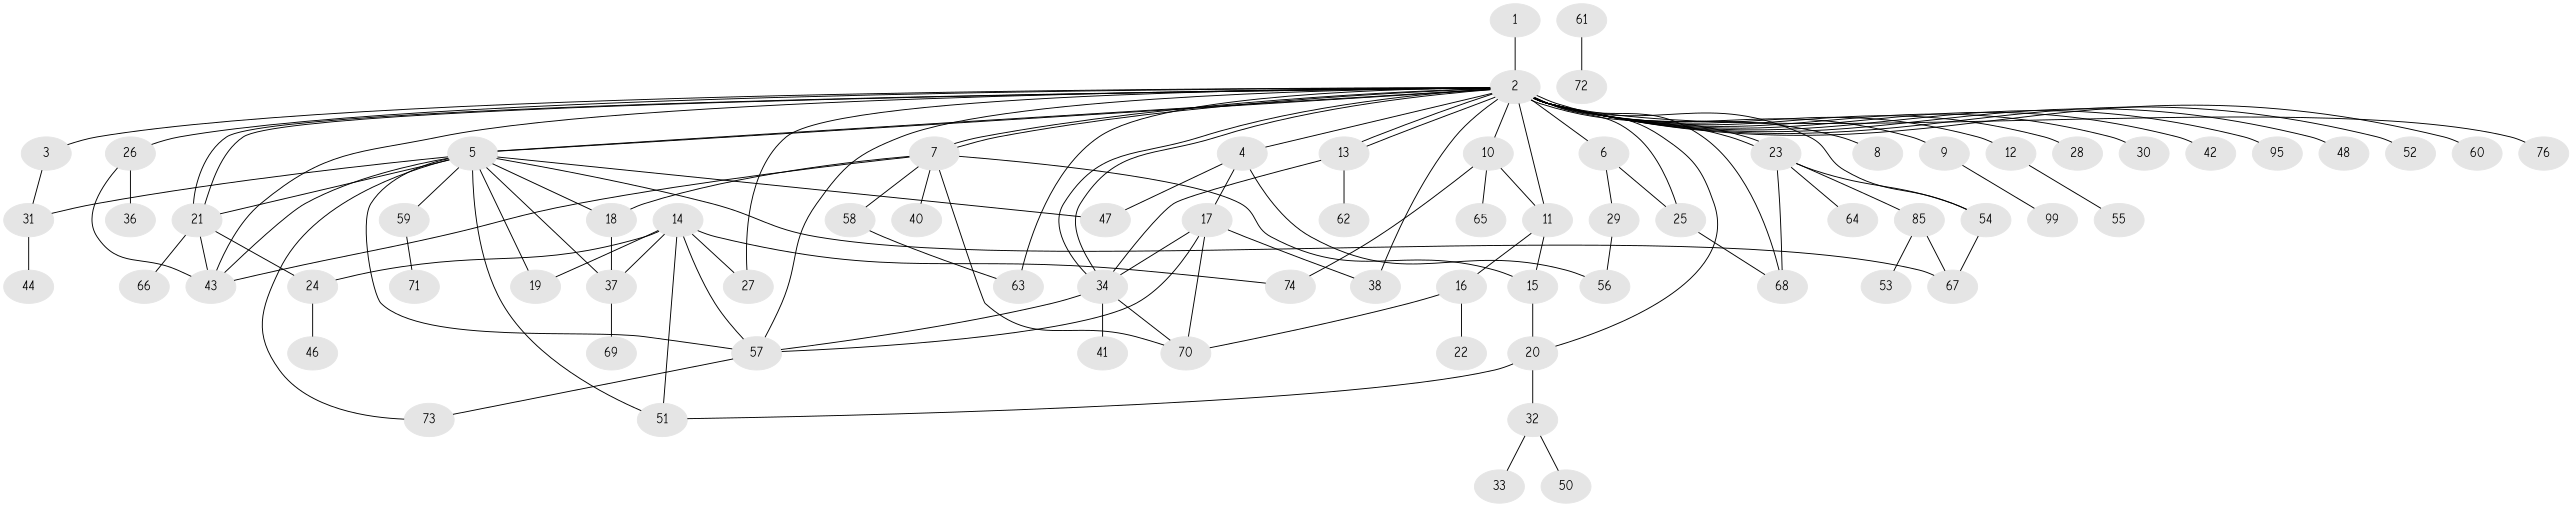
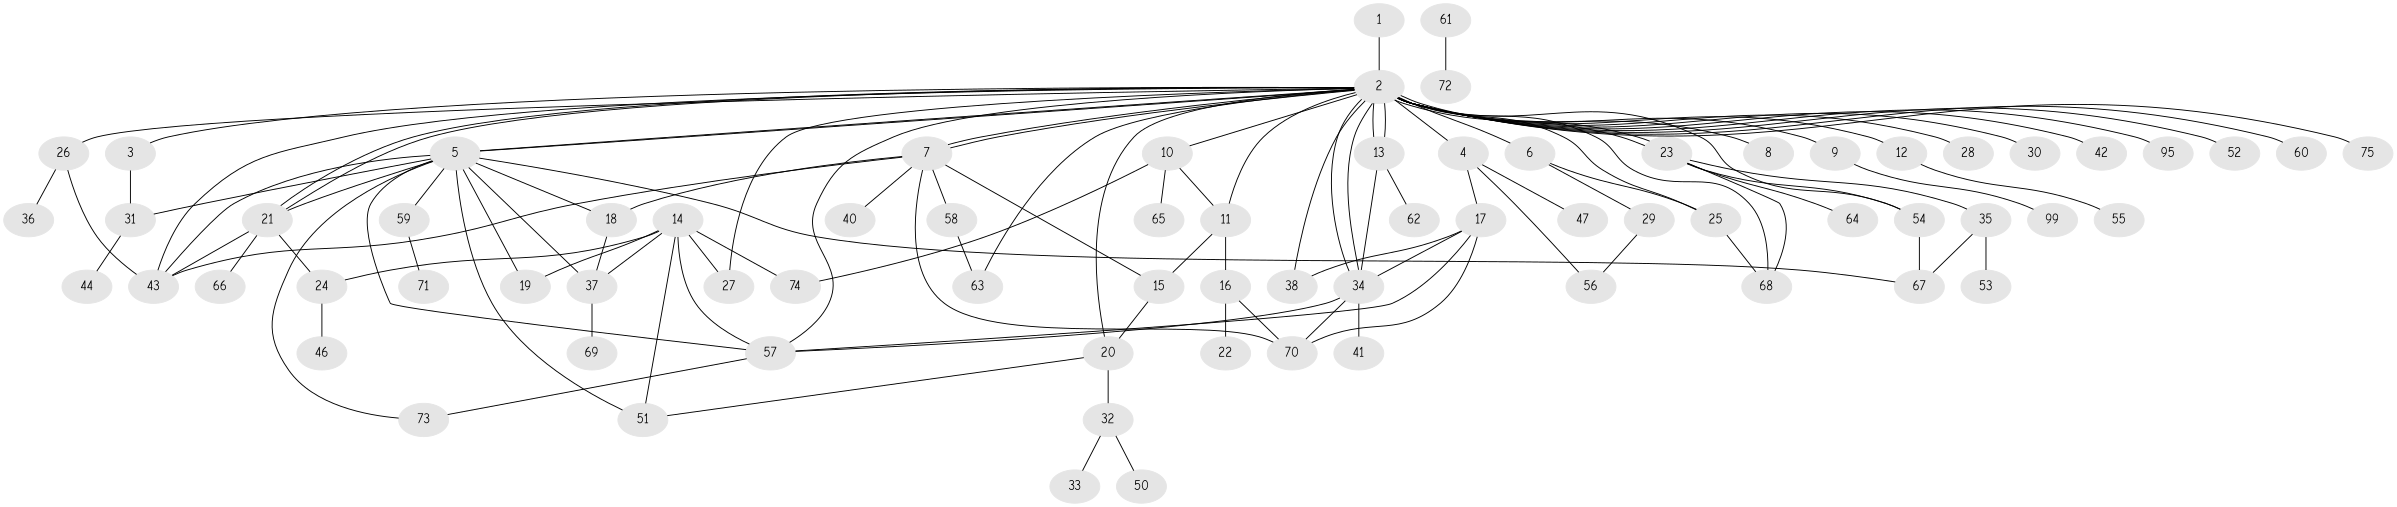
(2344, 154) -> none
(2544, 154) -> (2368, 154)
(789, 187) -> none
(1919, 220) -> (1986, 220)
